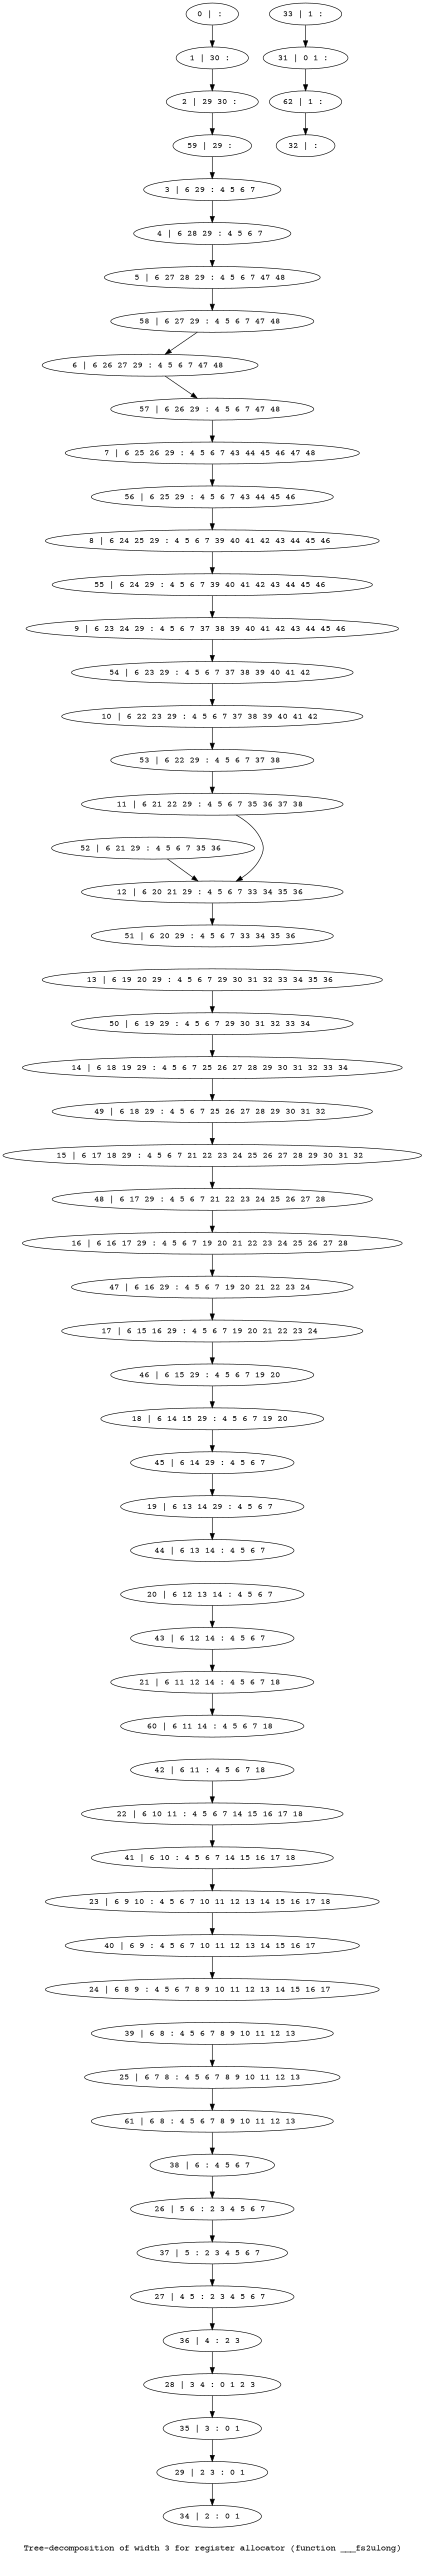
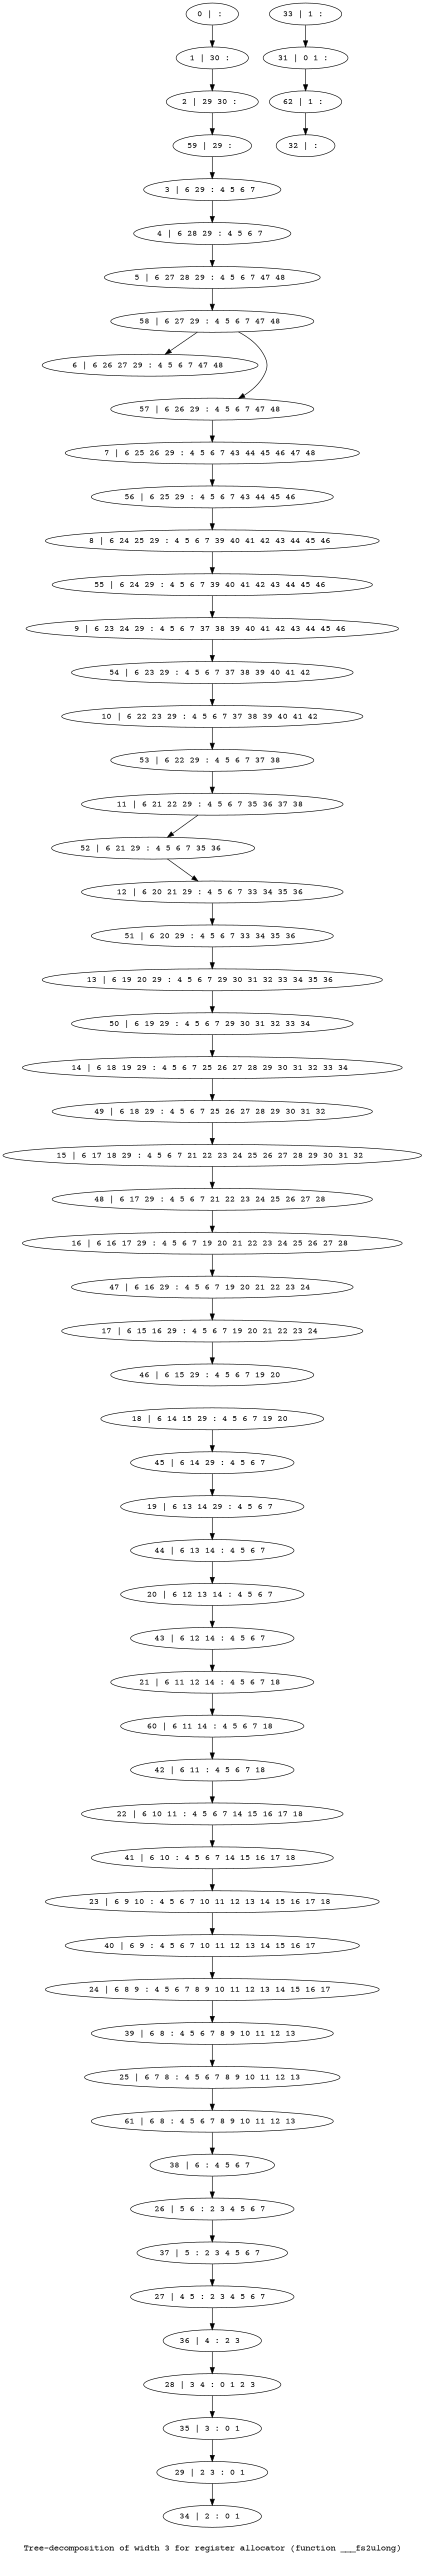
(179, 385) -> (267, 362)
(263, 845) -> (185, 824)
none -> (212, 955)
(212, 1394) -> none
none -> (212, 1569)
none -> (212, 1745)
none -> (212, 2008)
